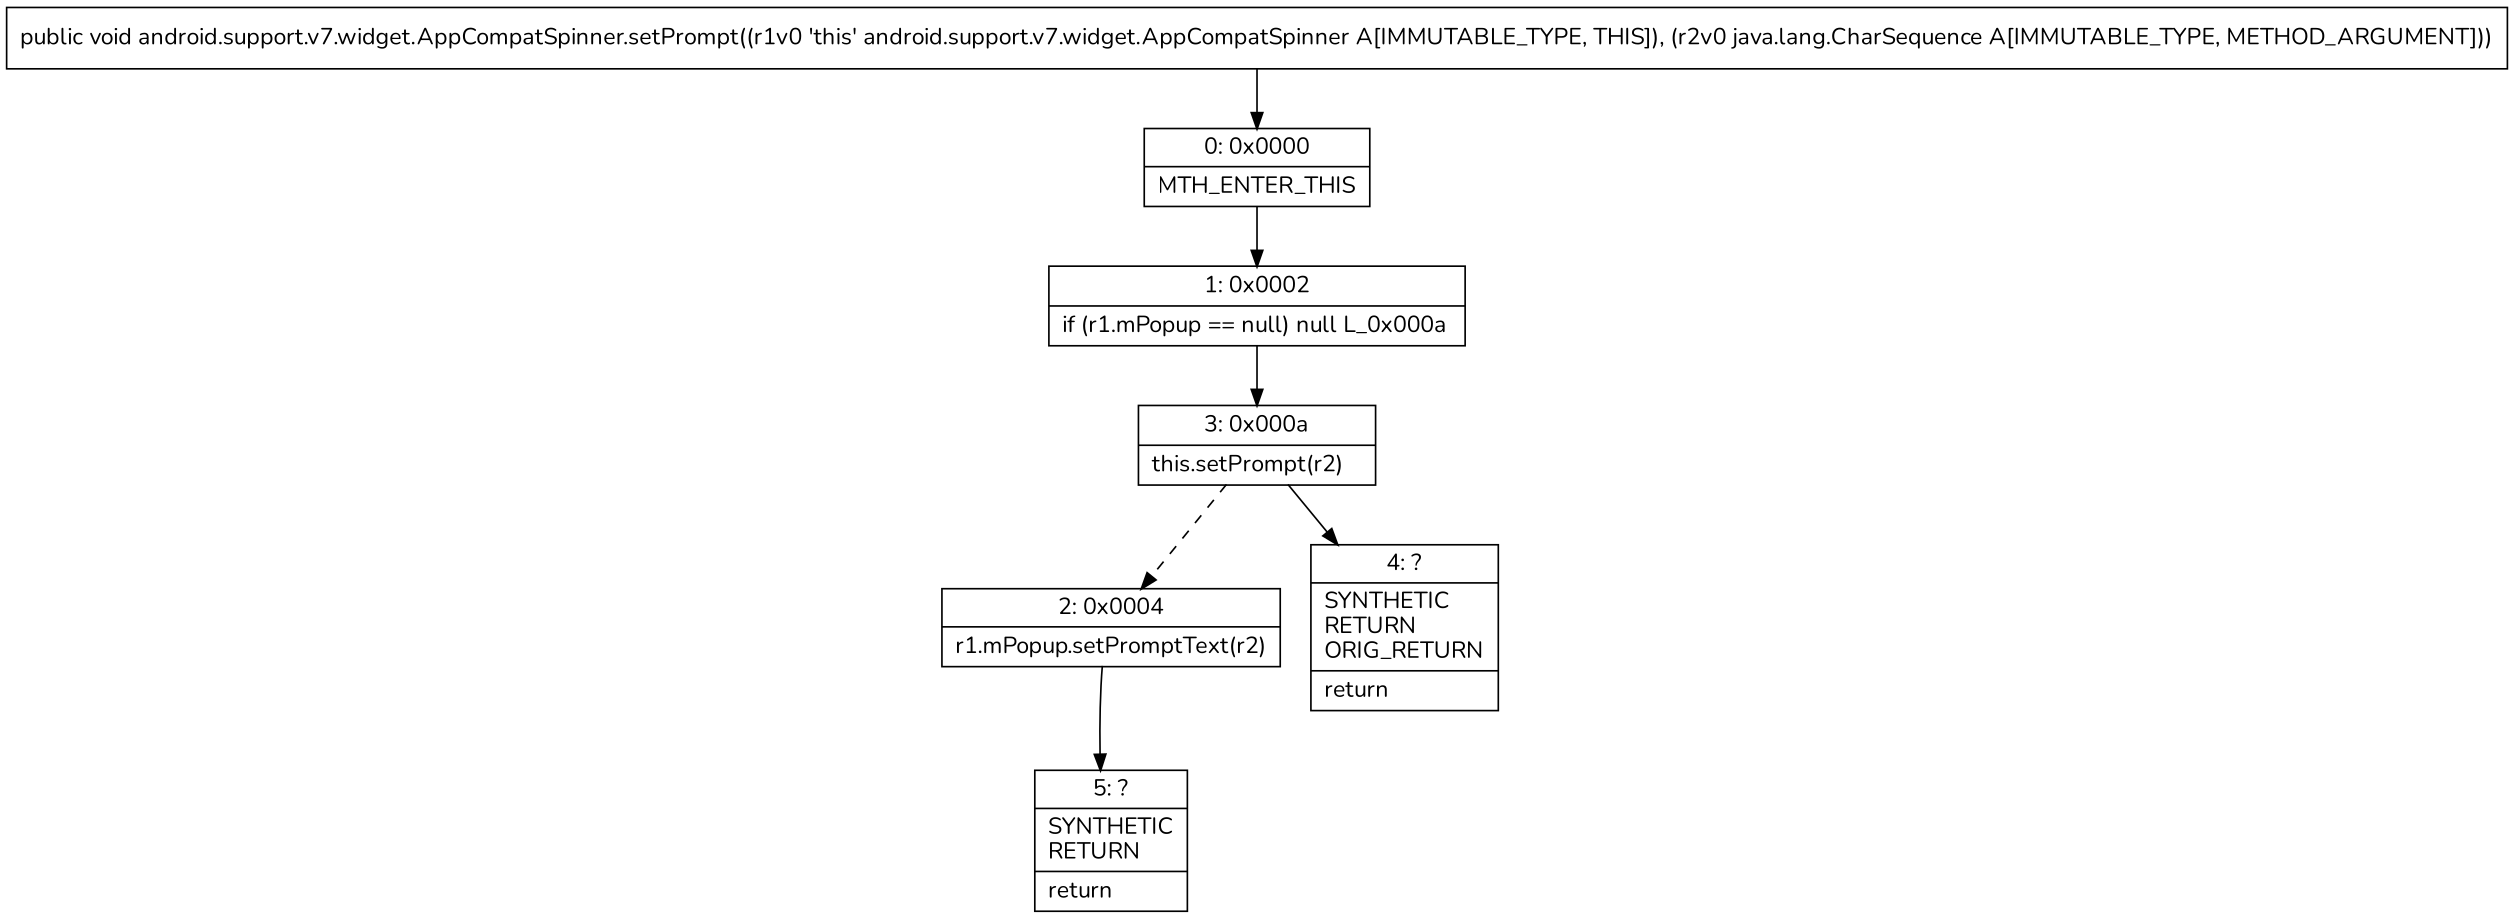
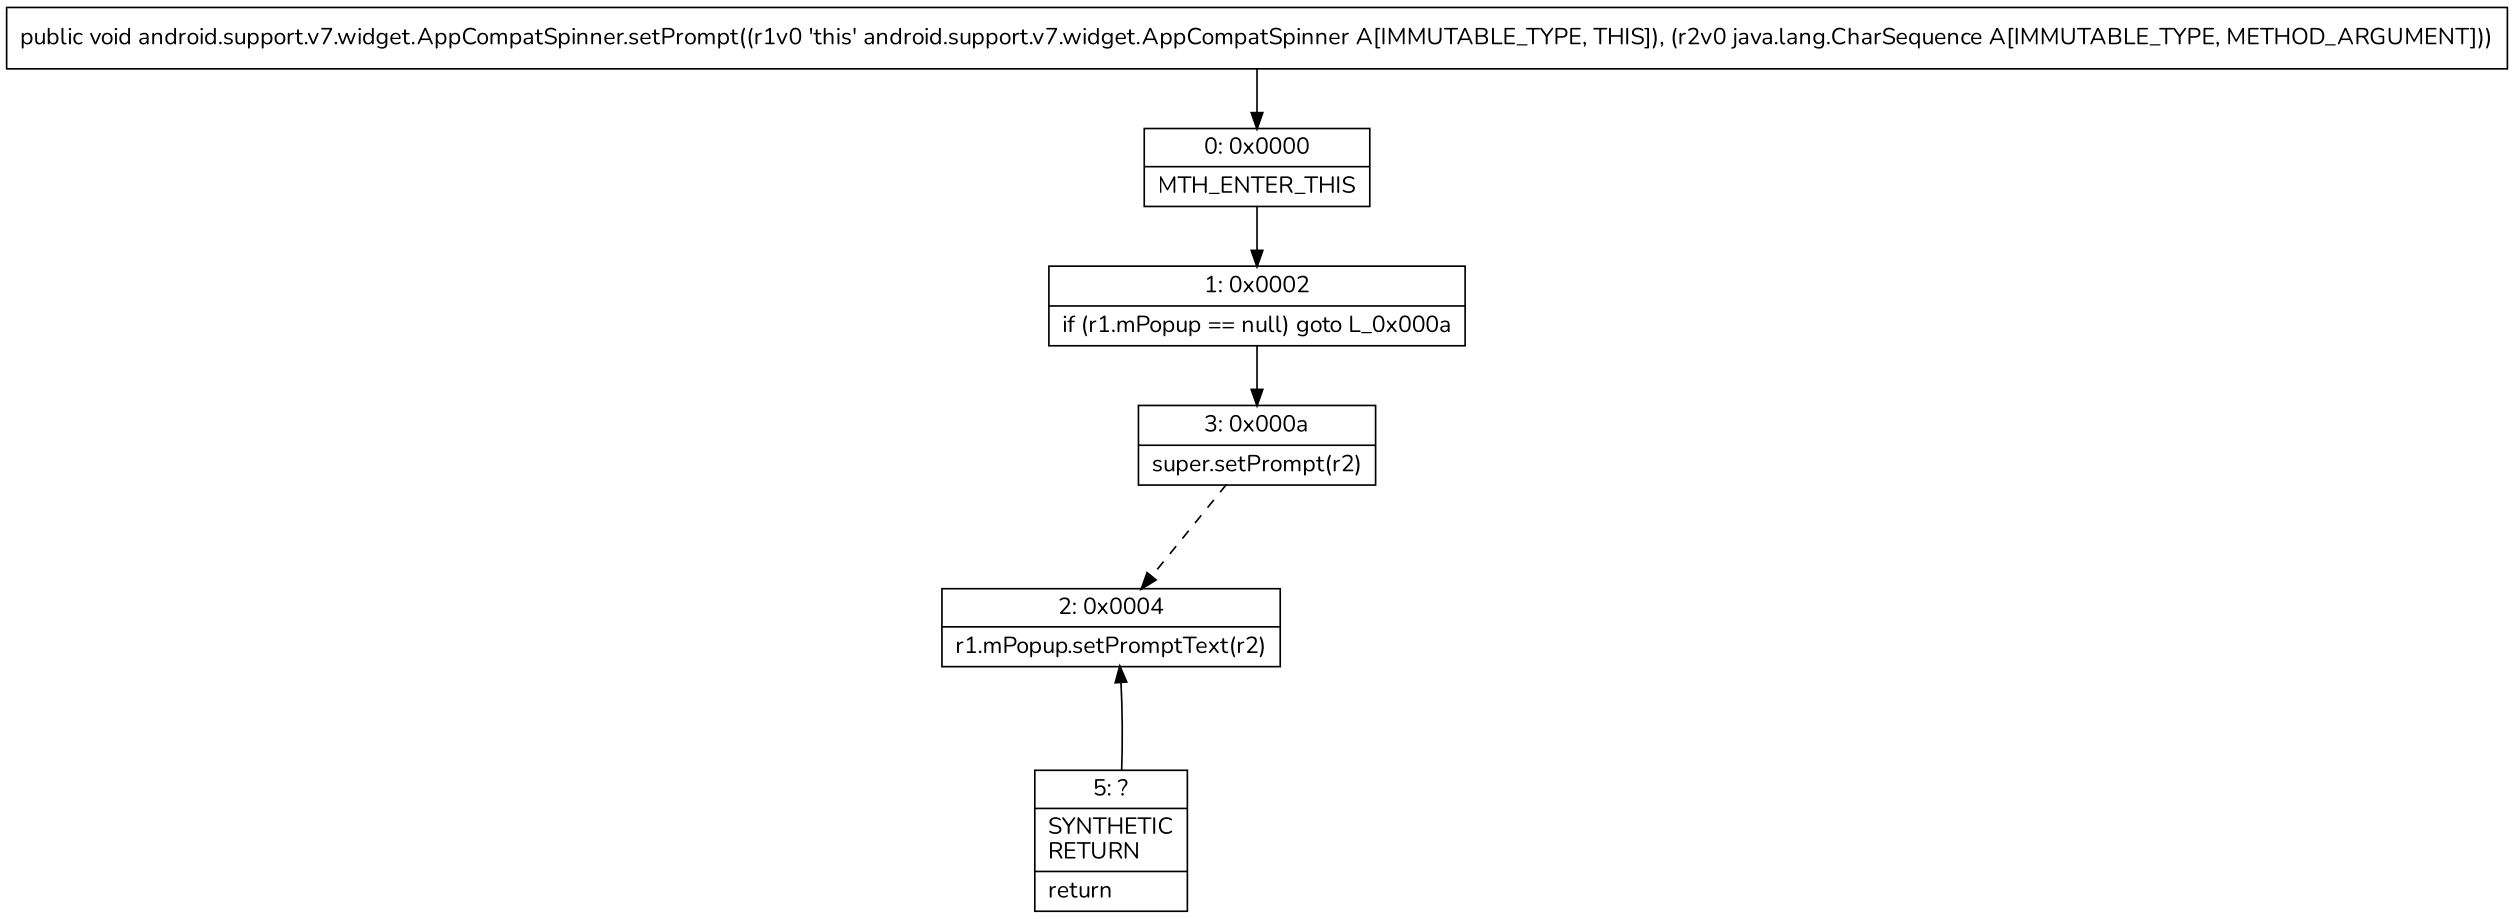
(1255, 325) -> (1257, 325)
(1248, 464) -> (1257, 464)
(1405, 628) -> none
(1100, 710) -> (1122, 727)
